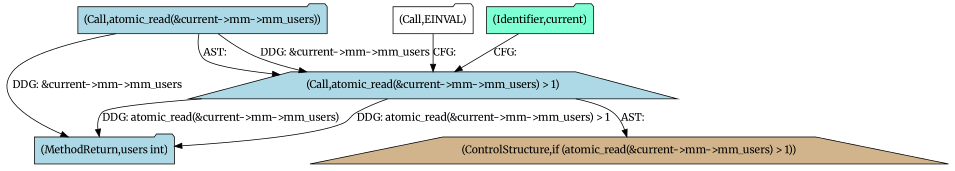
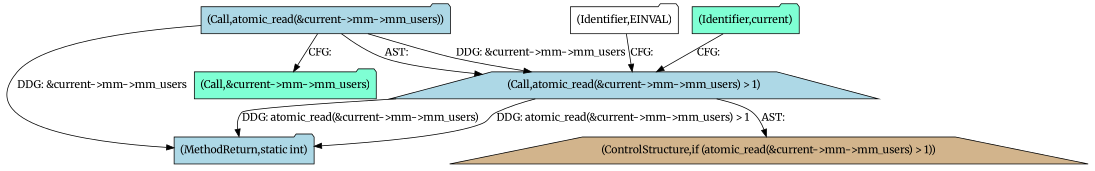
(433, 20) -> (624, 20)
none -> (285, 85)
(104, 150) -> (244, 150)
